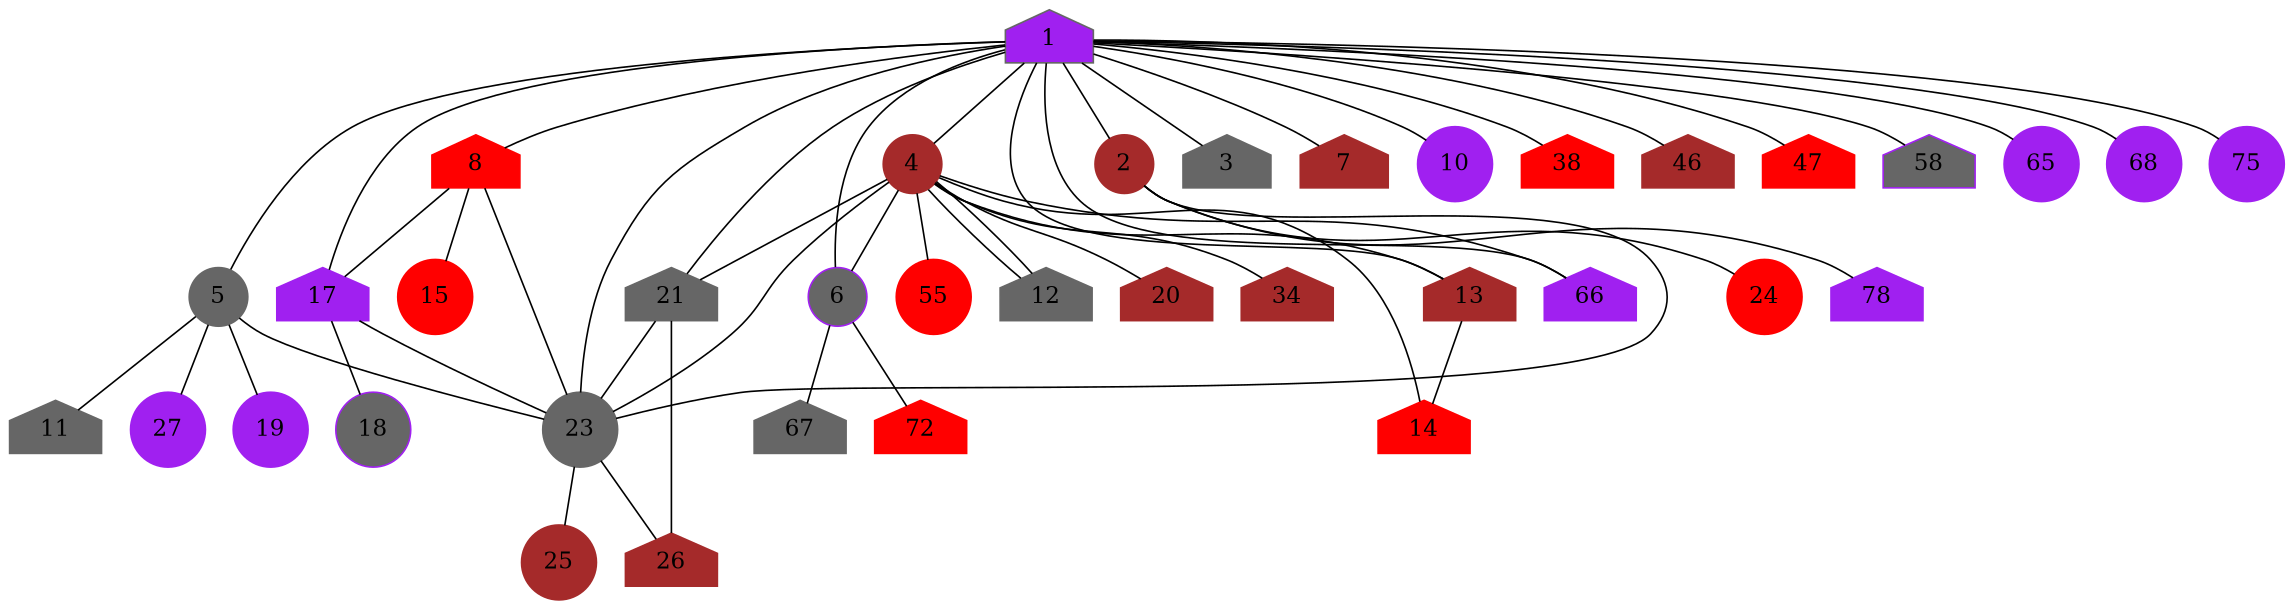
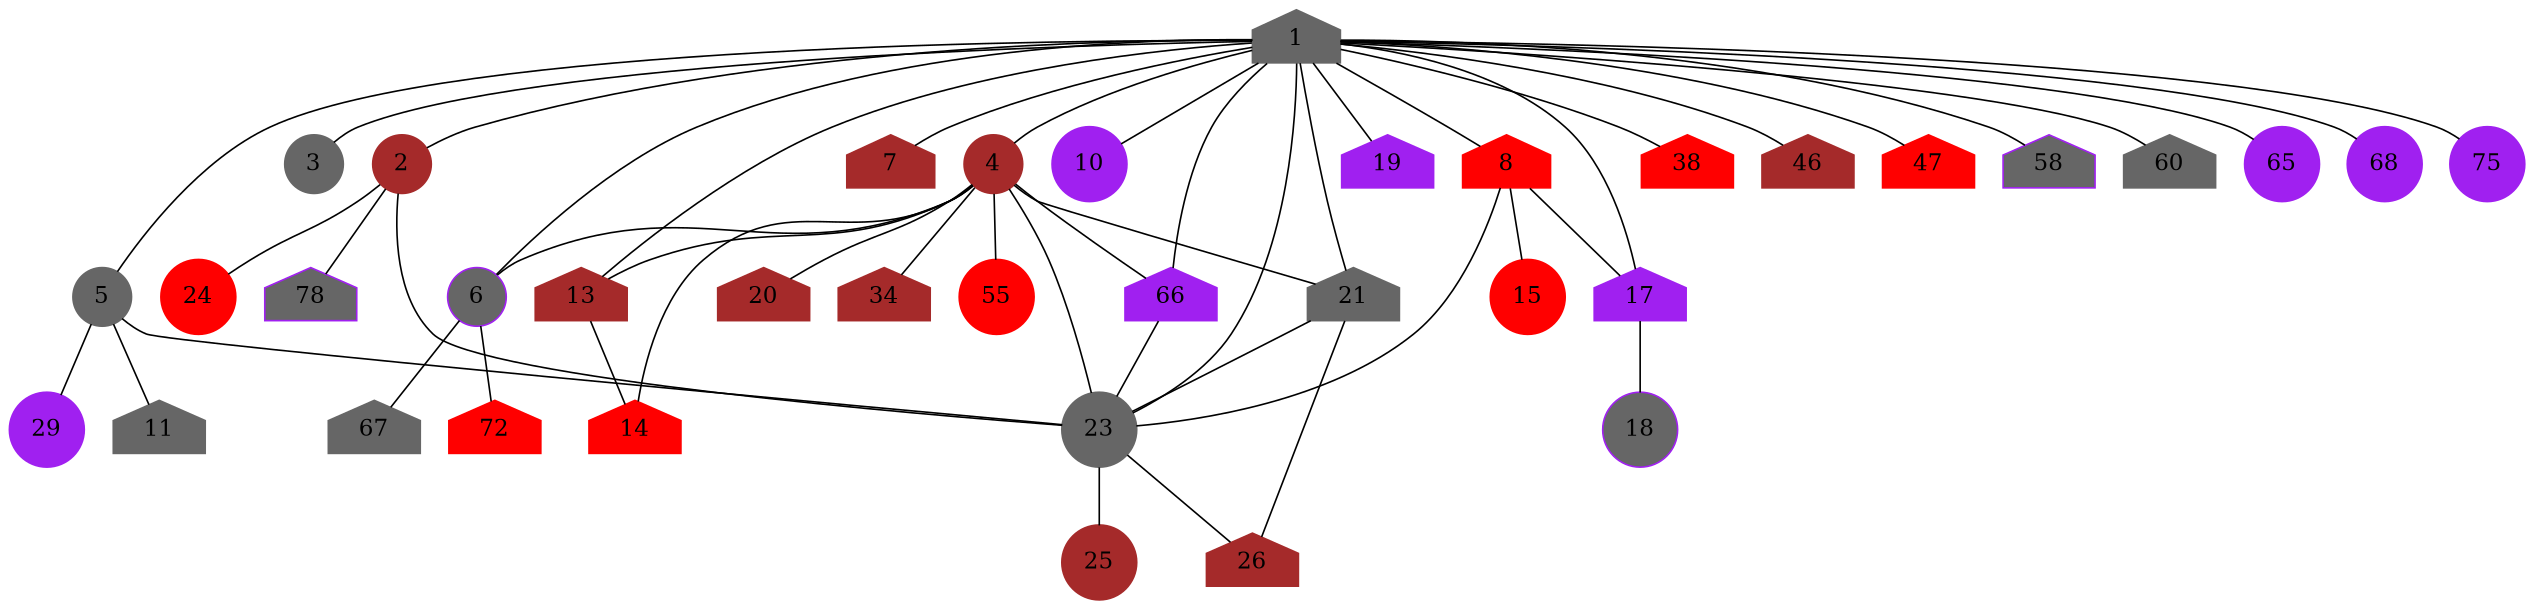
(1049, 39) -> (1296, 39)
(1227, 164) -> (314, 164)
none -> (2170, 164)
(1046, 297) -> none
(1877, 297) -> (311, 297)
(243, 360) -> (1342, 102)
(452, 369) -> (1138, 359)
(168, 430) -> (47, 430)
(271, 430) -> (1388, 164)
